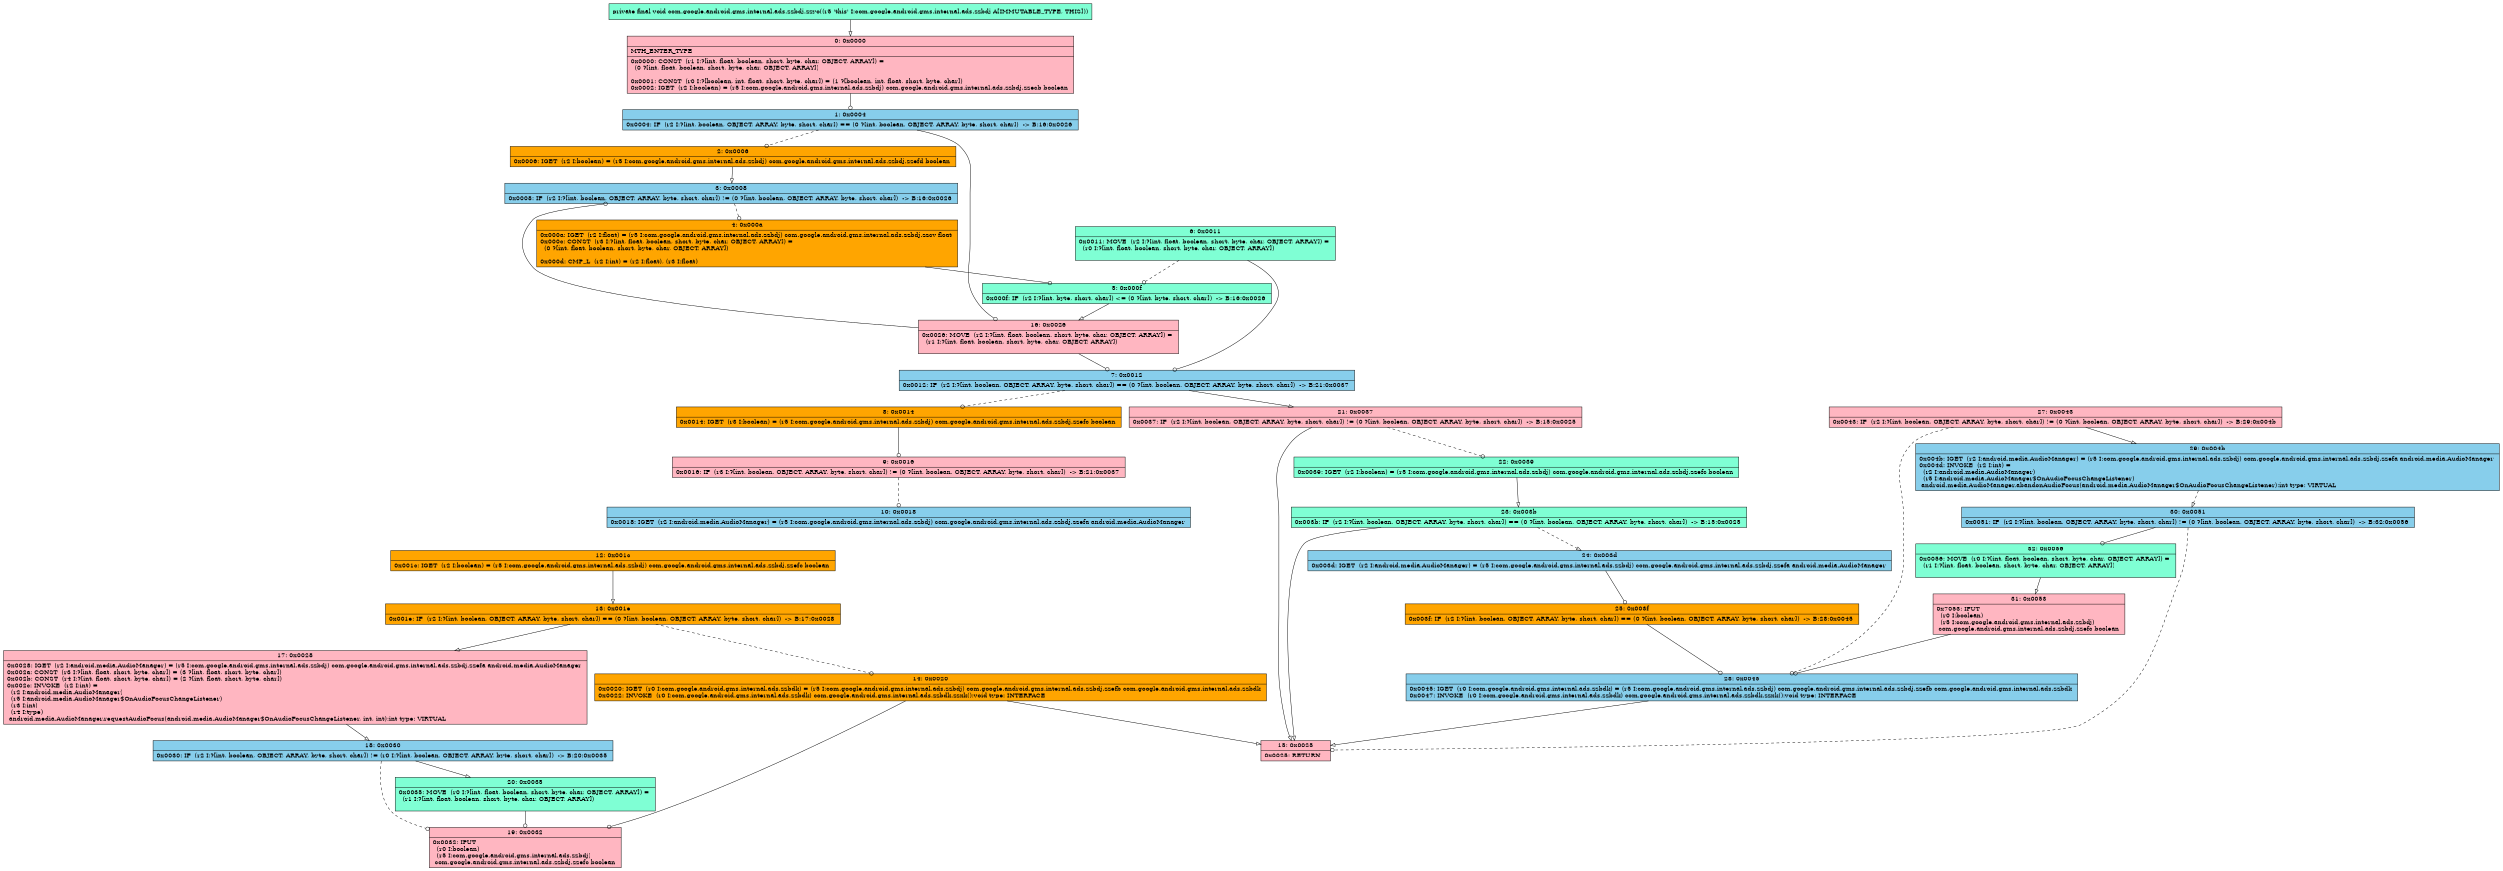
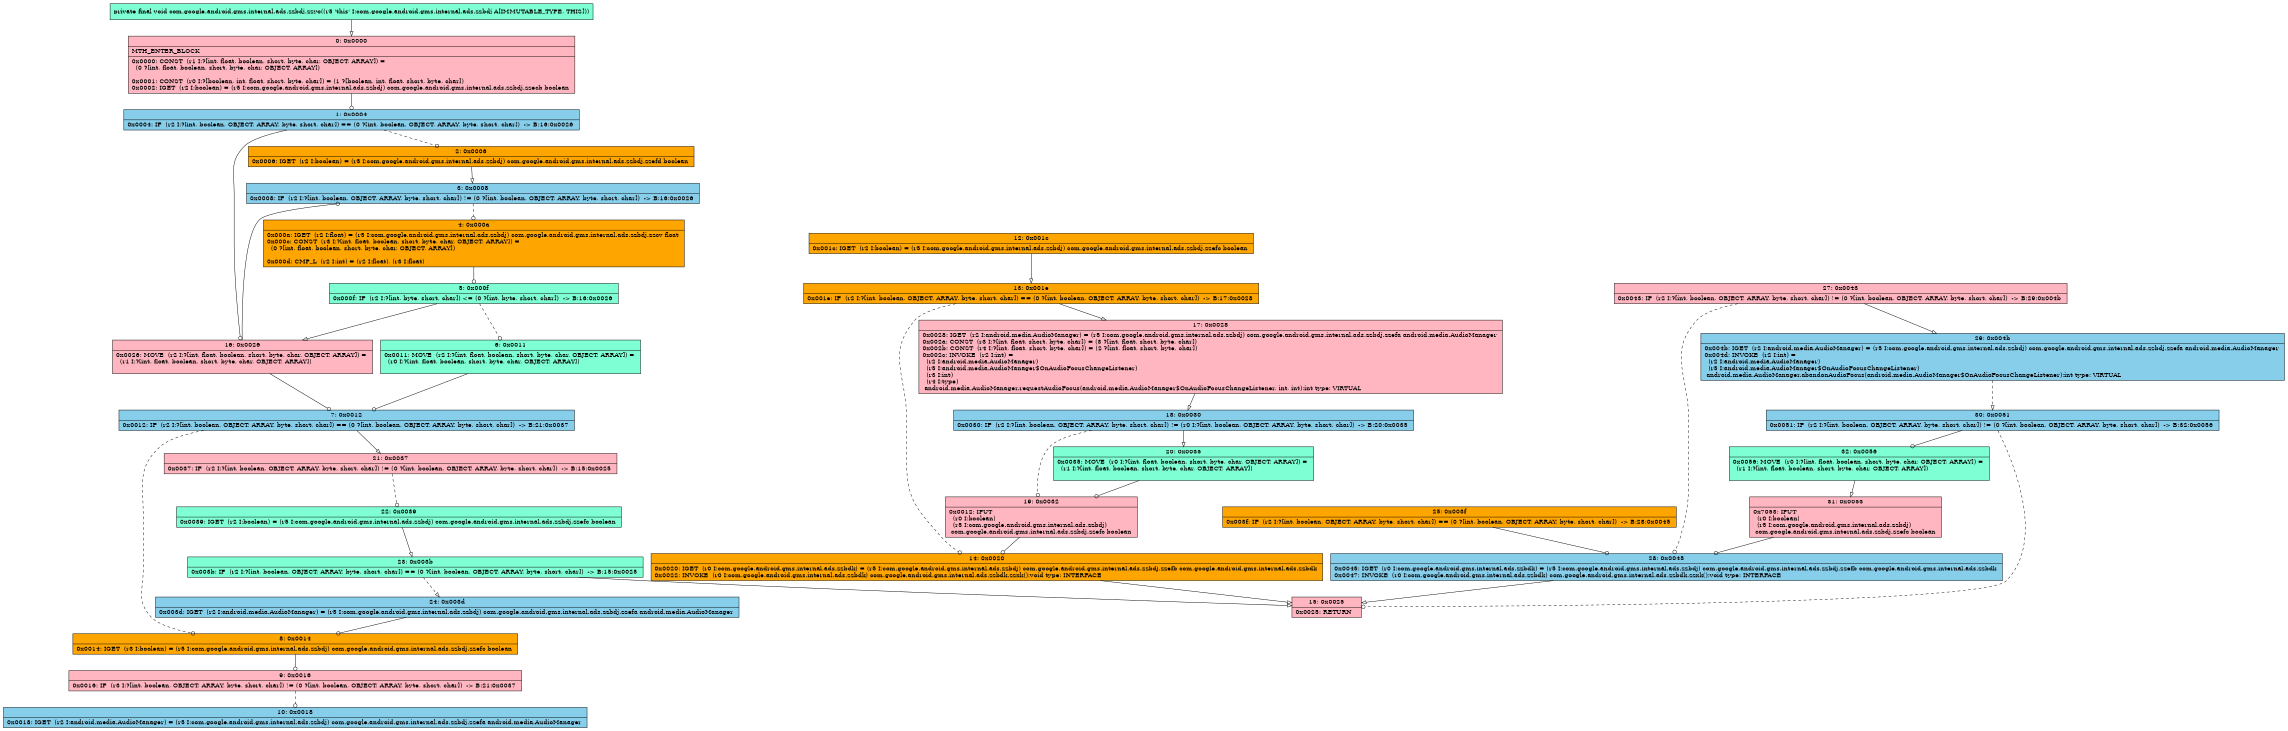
(662, 51) -> (166, 51)
(1162, 271) -> (489, 320)
(1279, 575) -> none
(1615, 586) -> (373, 625)
(761, 770) -> (1012, 544)
(457, 842) -> (973, 512)
